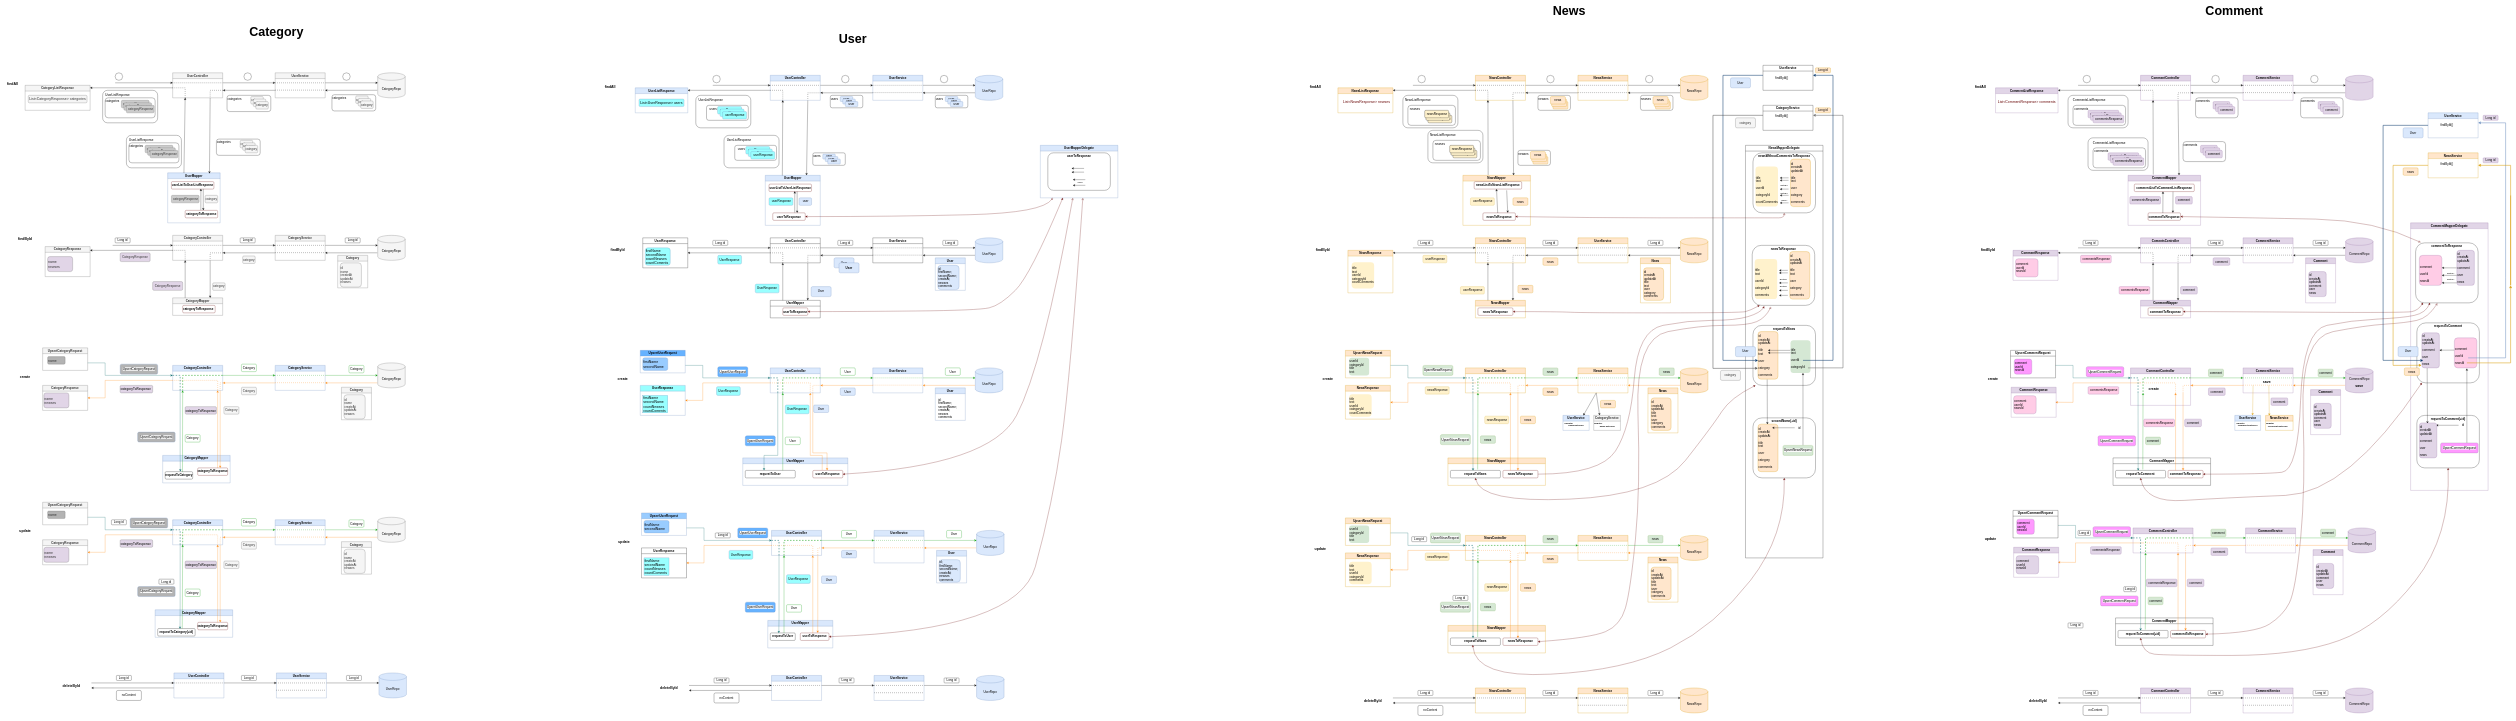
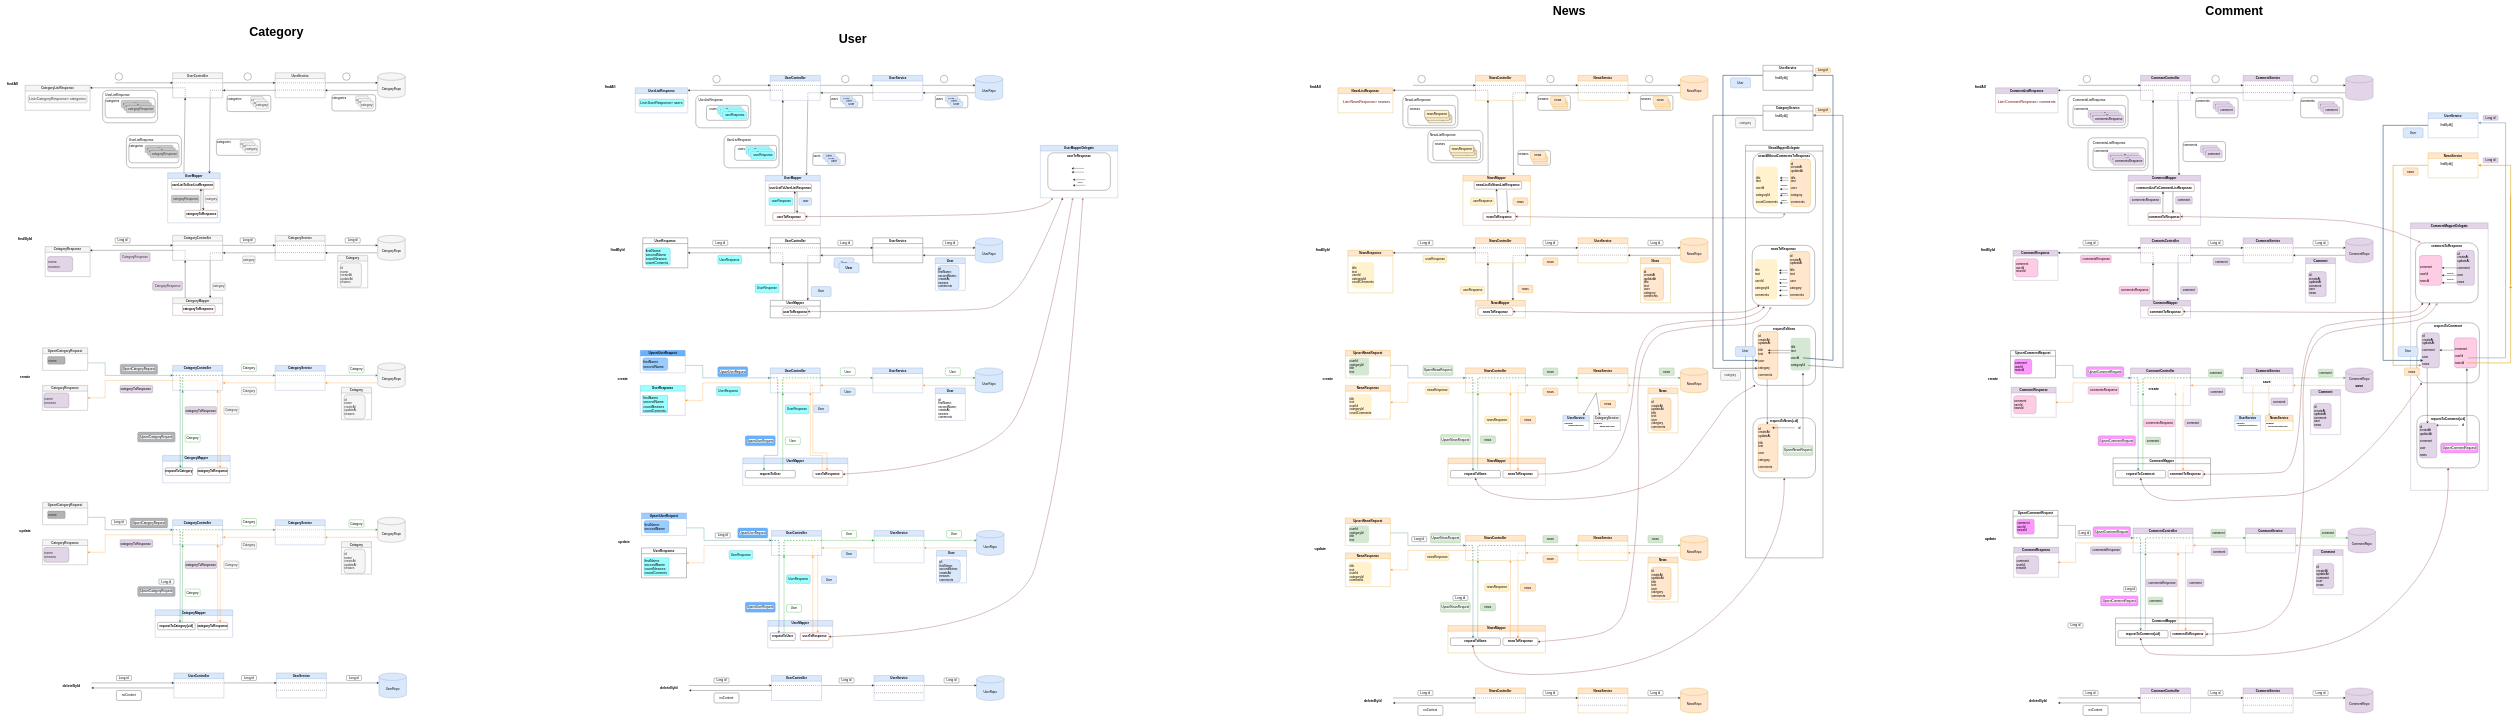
(1800, 356) -> (1800, 354)
(1784, 421) -> (1784, 421)
(179, 475) -> (179, 471)
(176, 632) -> (176, 626)
